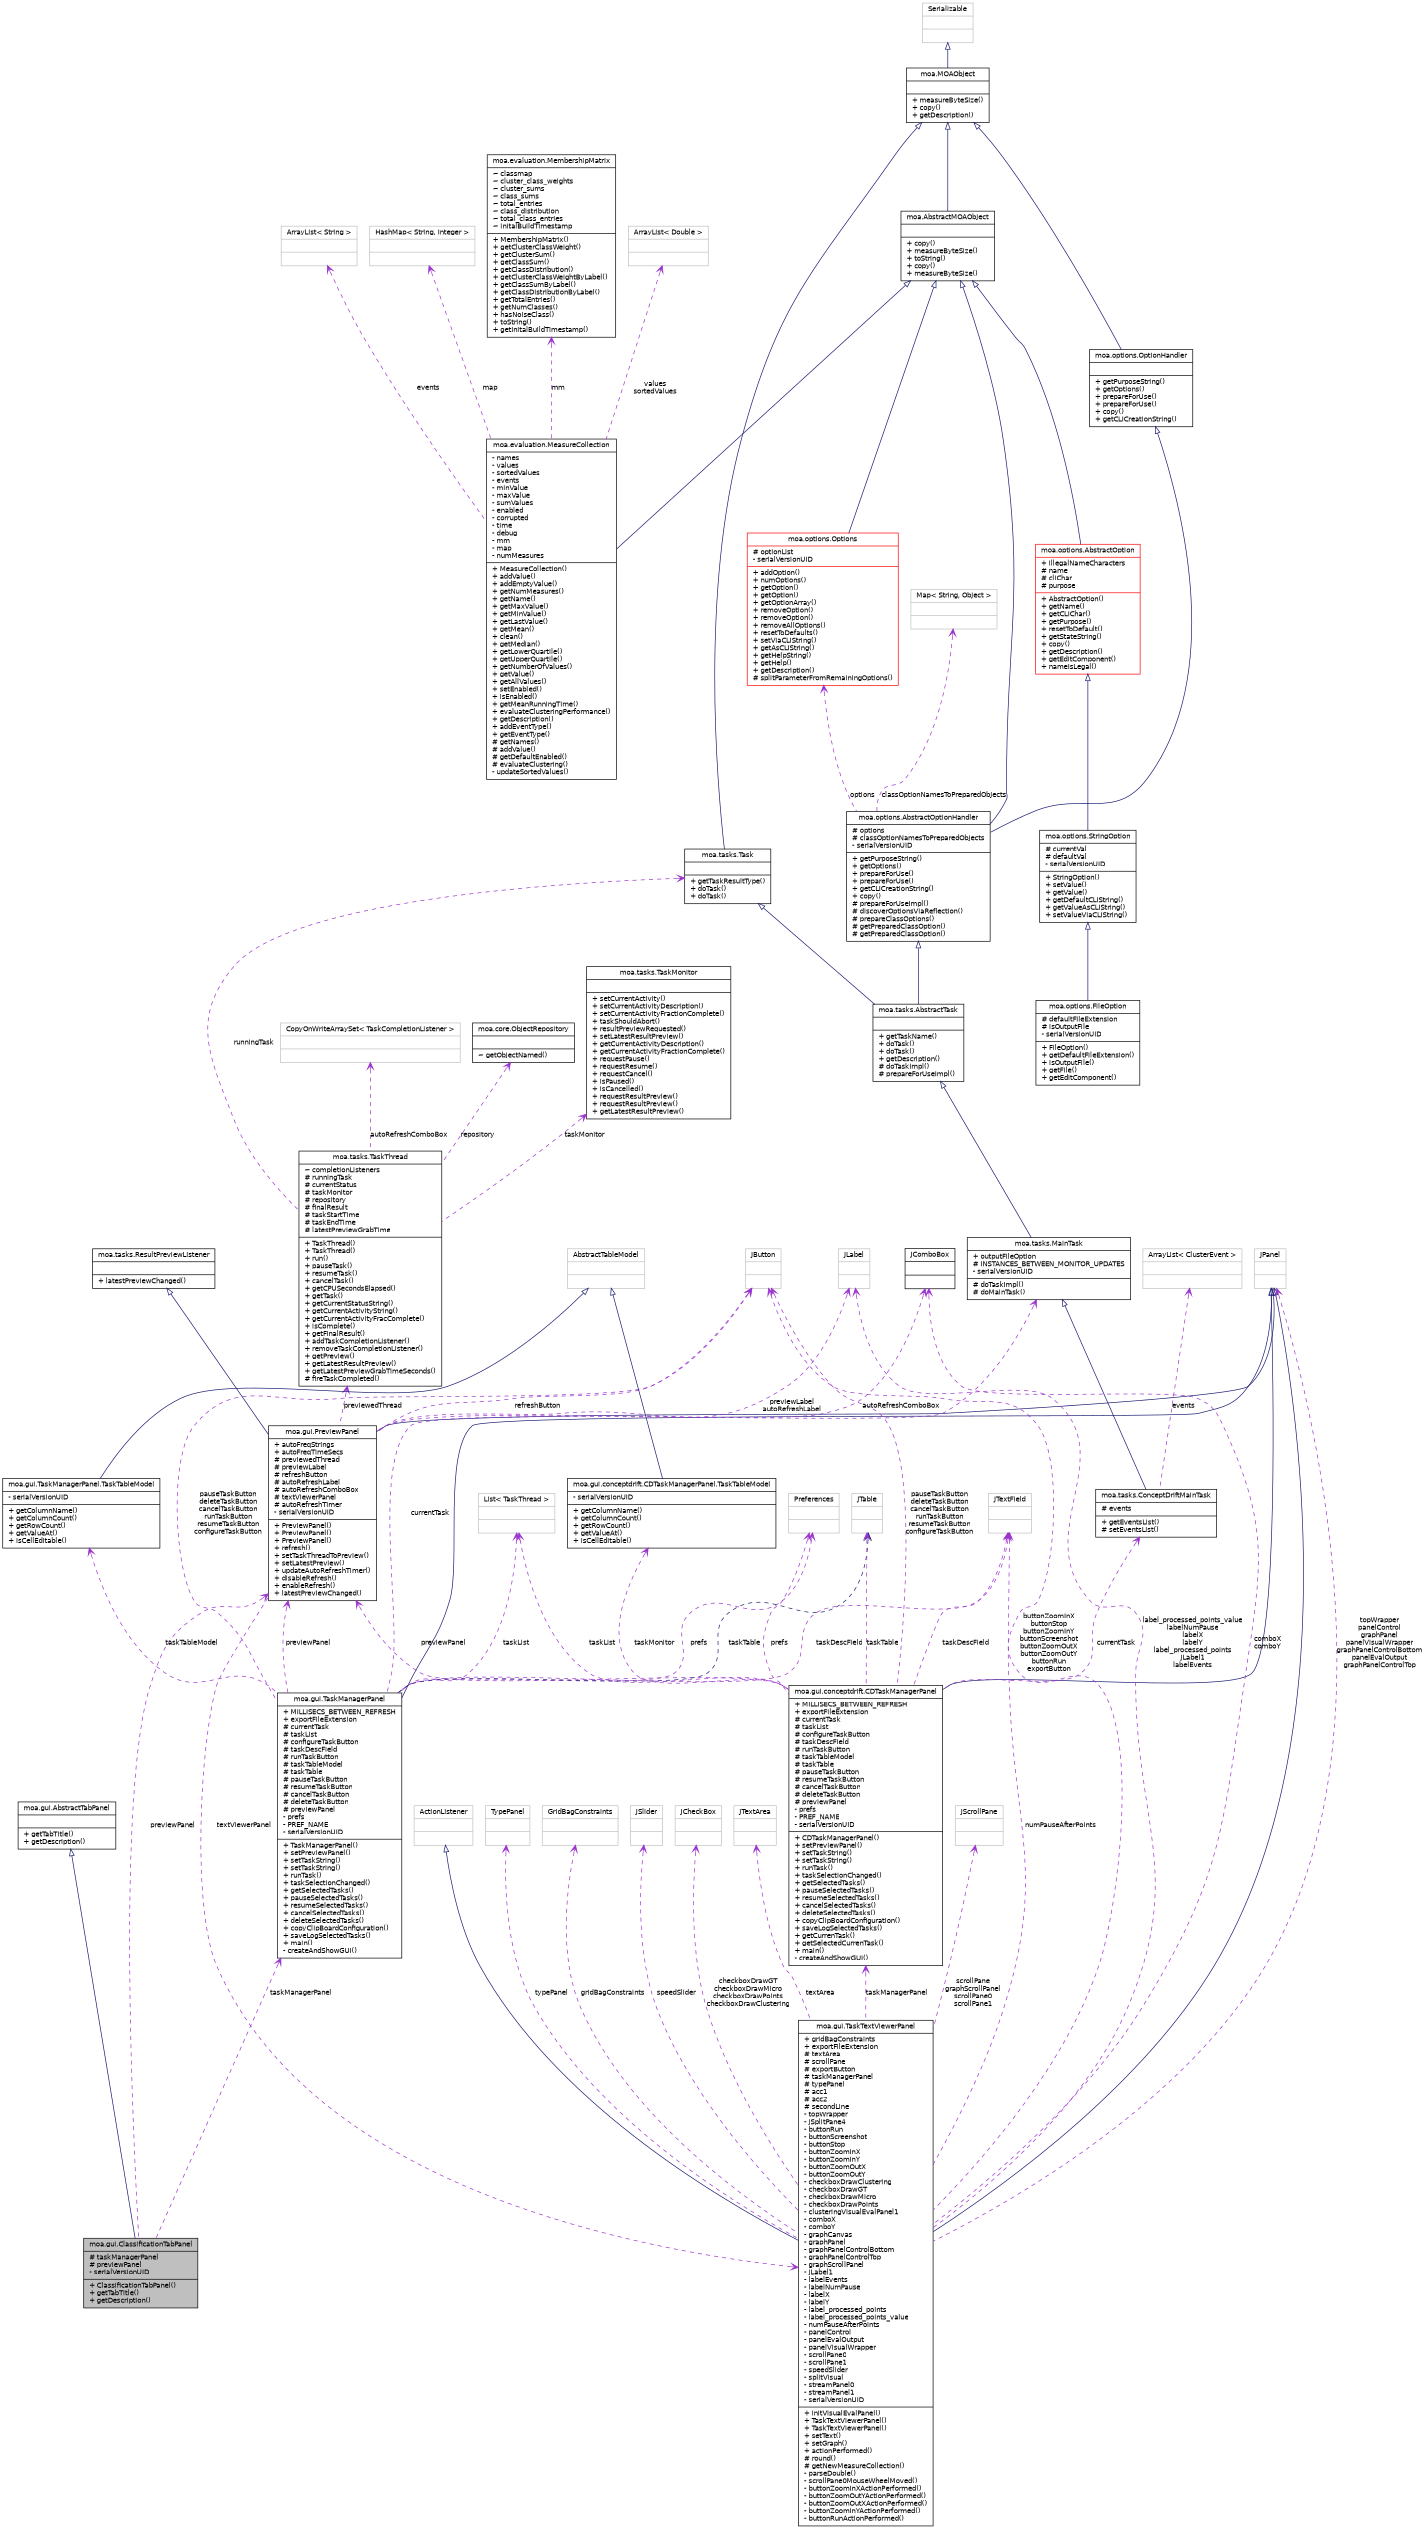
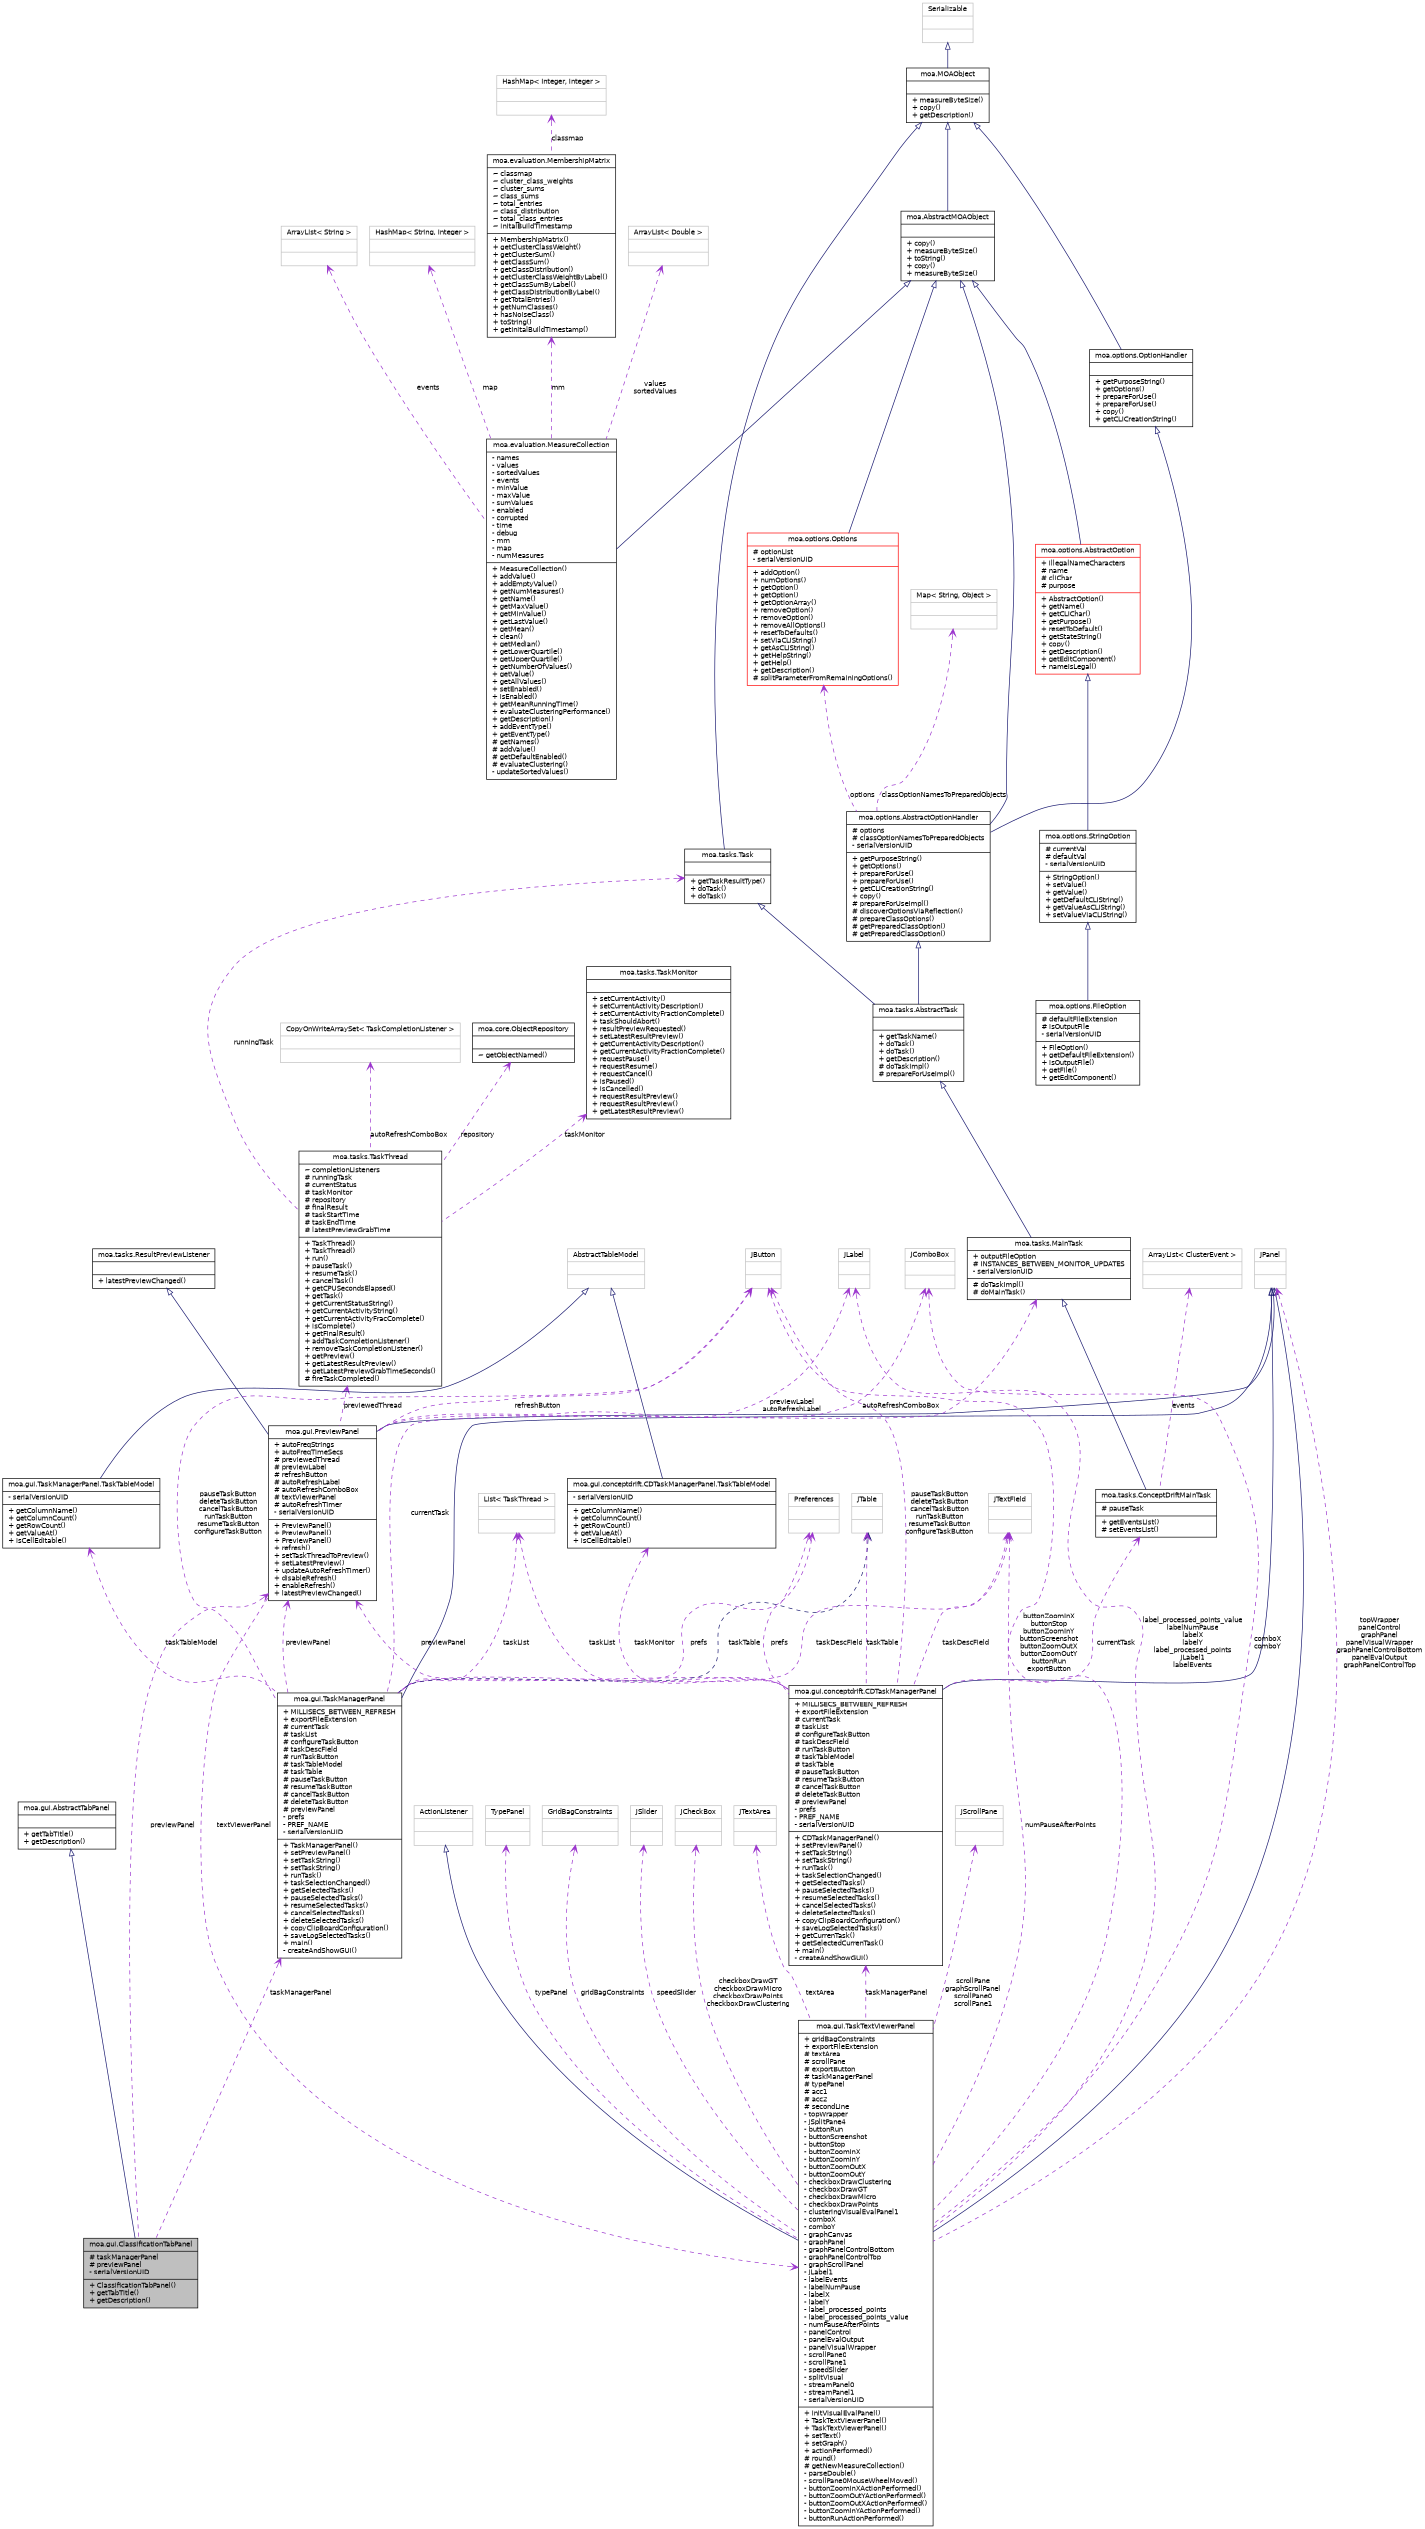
none -> (551, 95)
(930, 1269) -> (930, 1269)
(1117, 1509) -> (1123, 1509)
